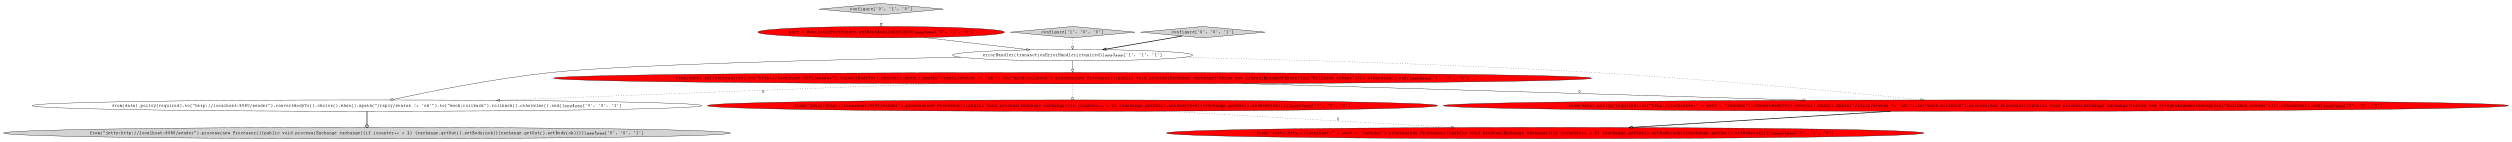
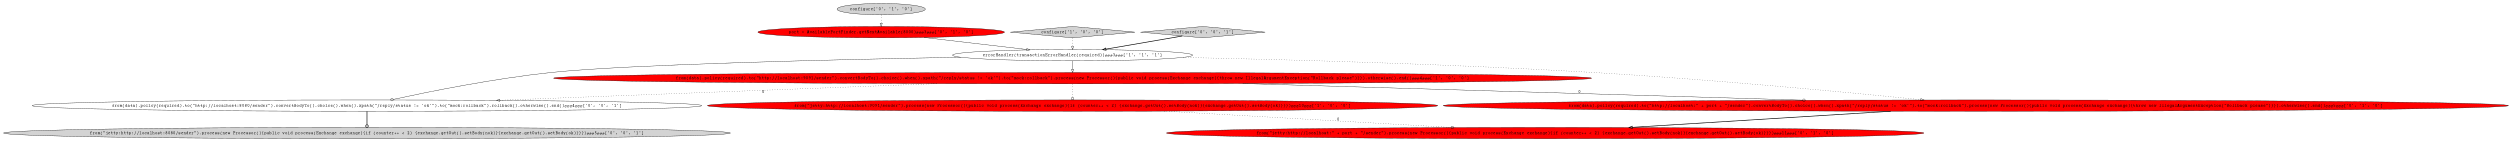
(881, 9) -> (881, 9)
